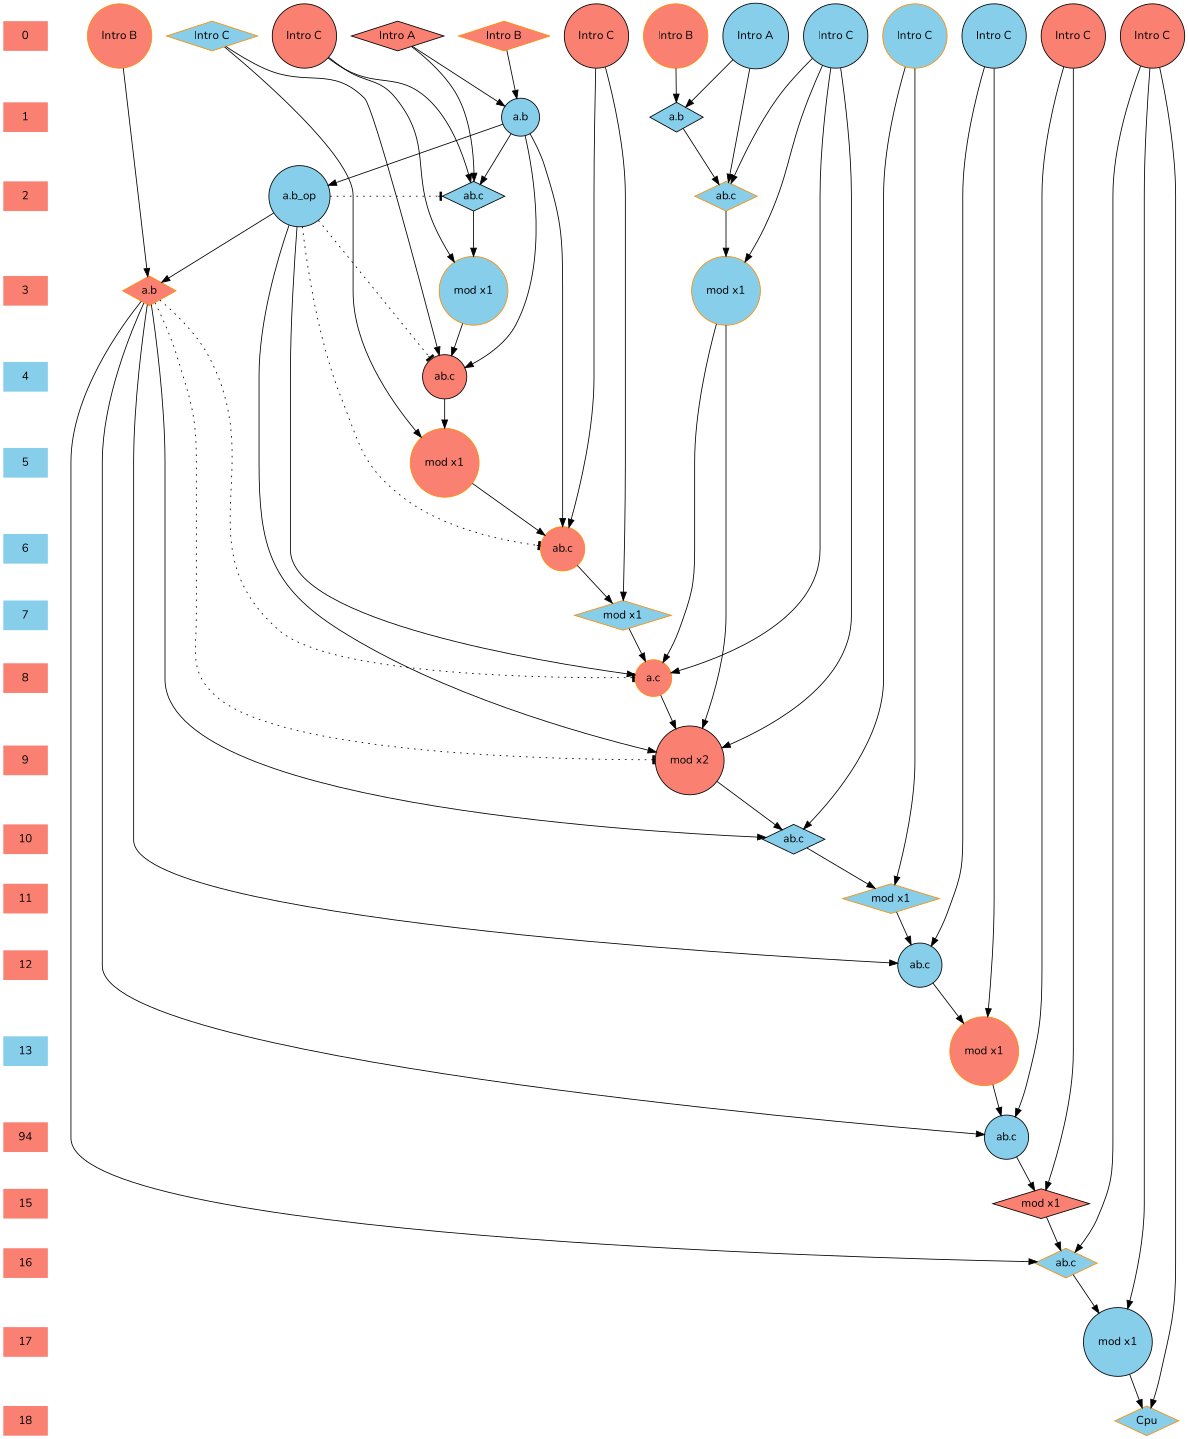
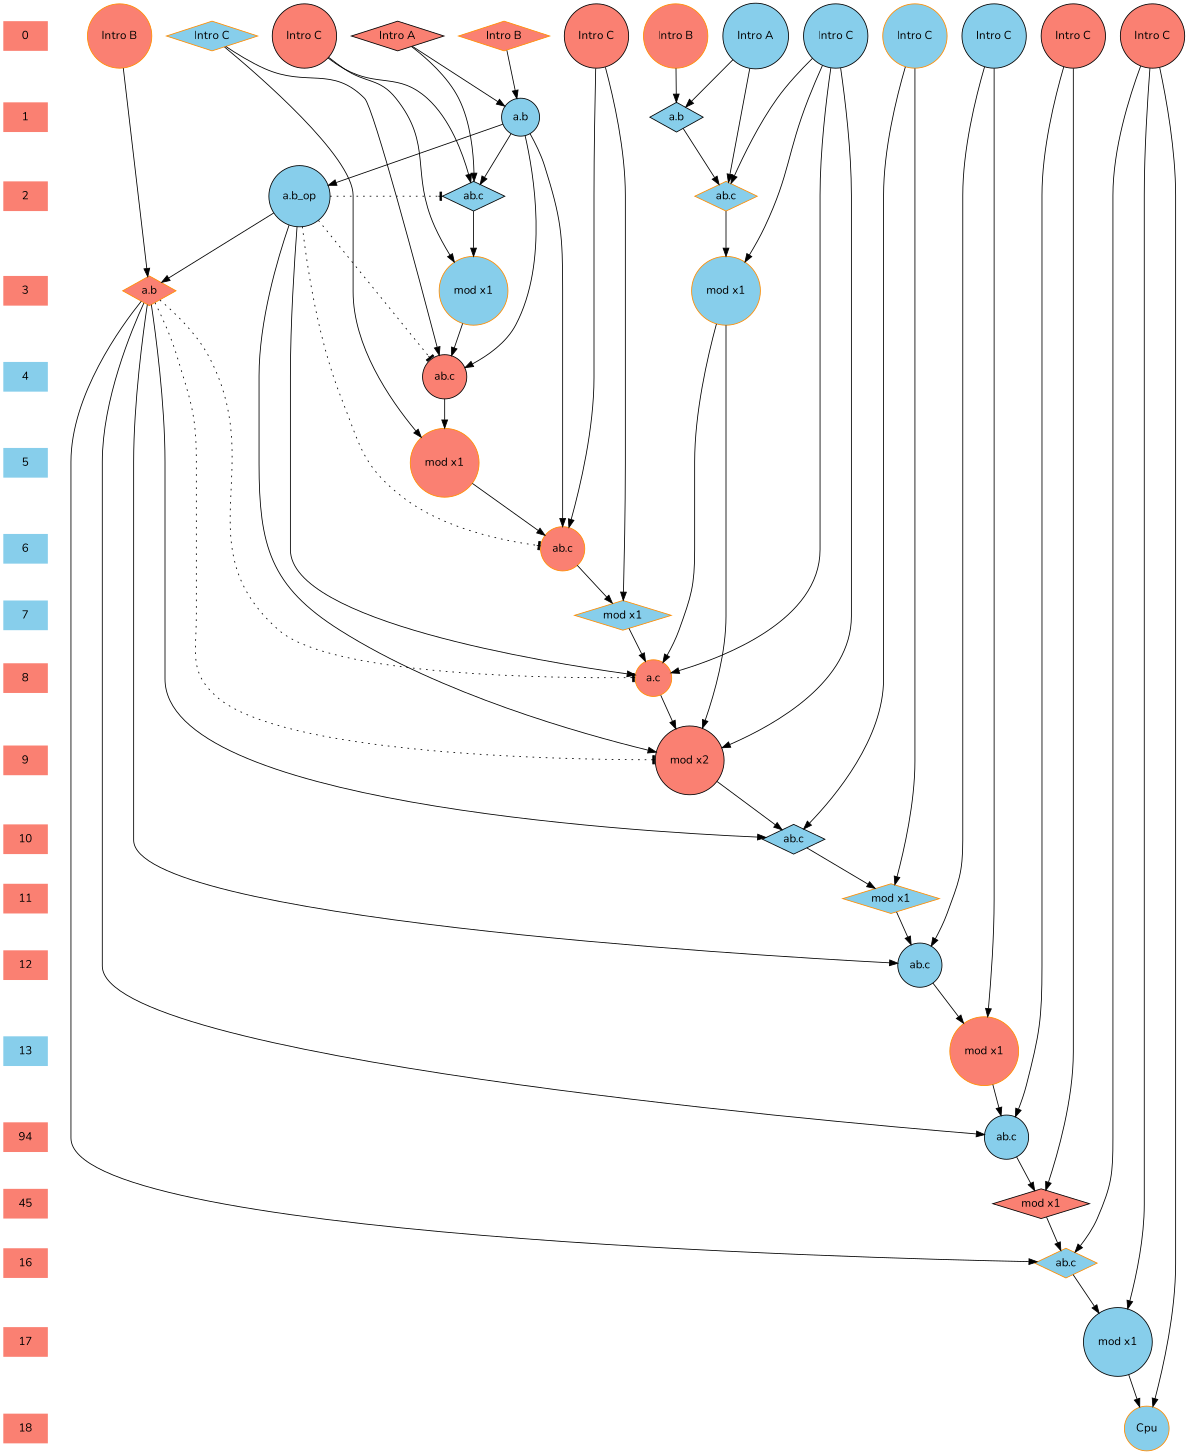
(26, 1204) -> (26, 1204)
(1147, 1421) -> (1147, 1428)
